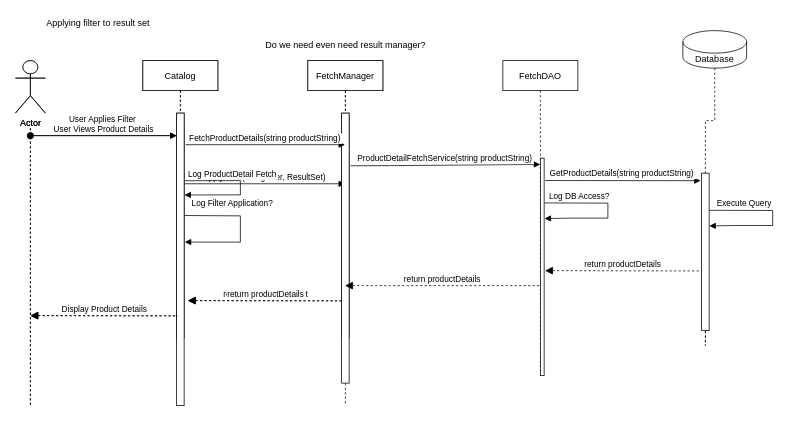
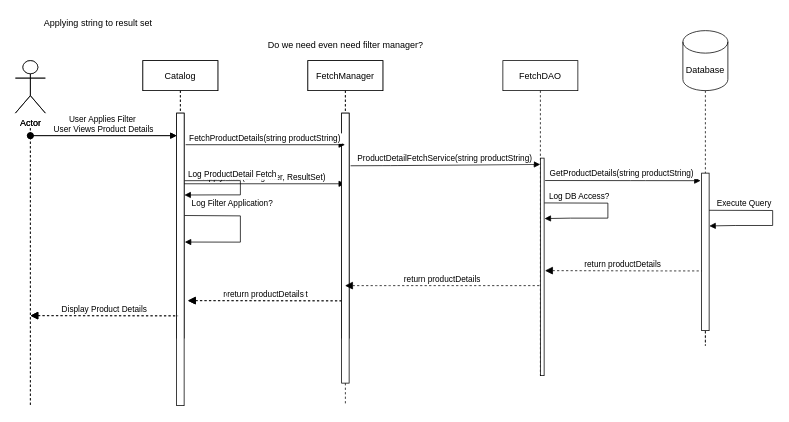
(98, 23) -> (98, 23)
(346, 45) -> (346, 45)
(715, 49) -> (705, 60)
